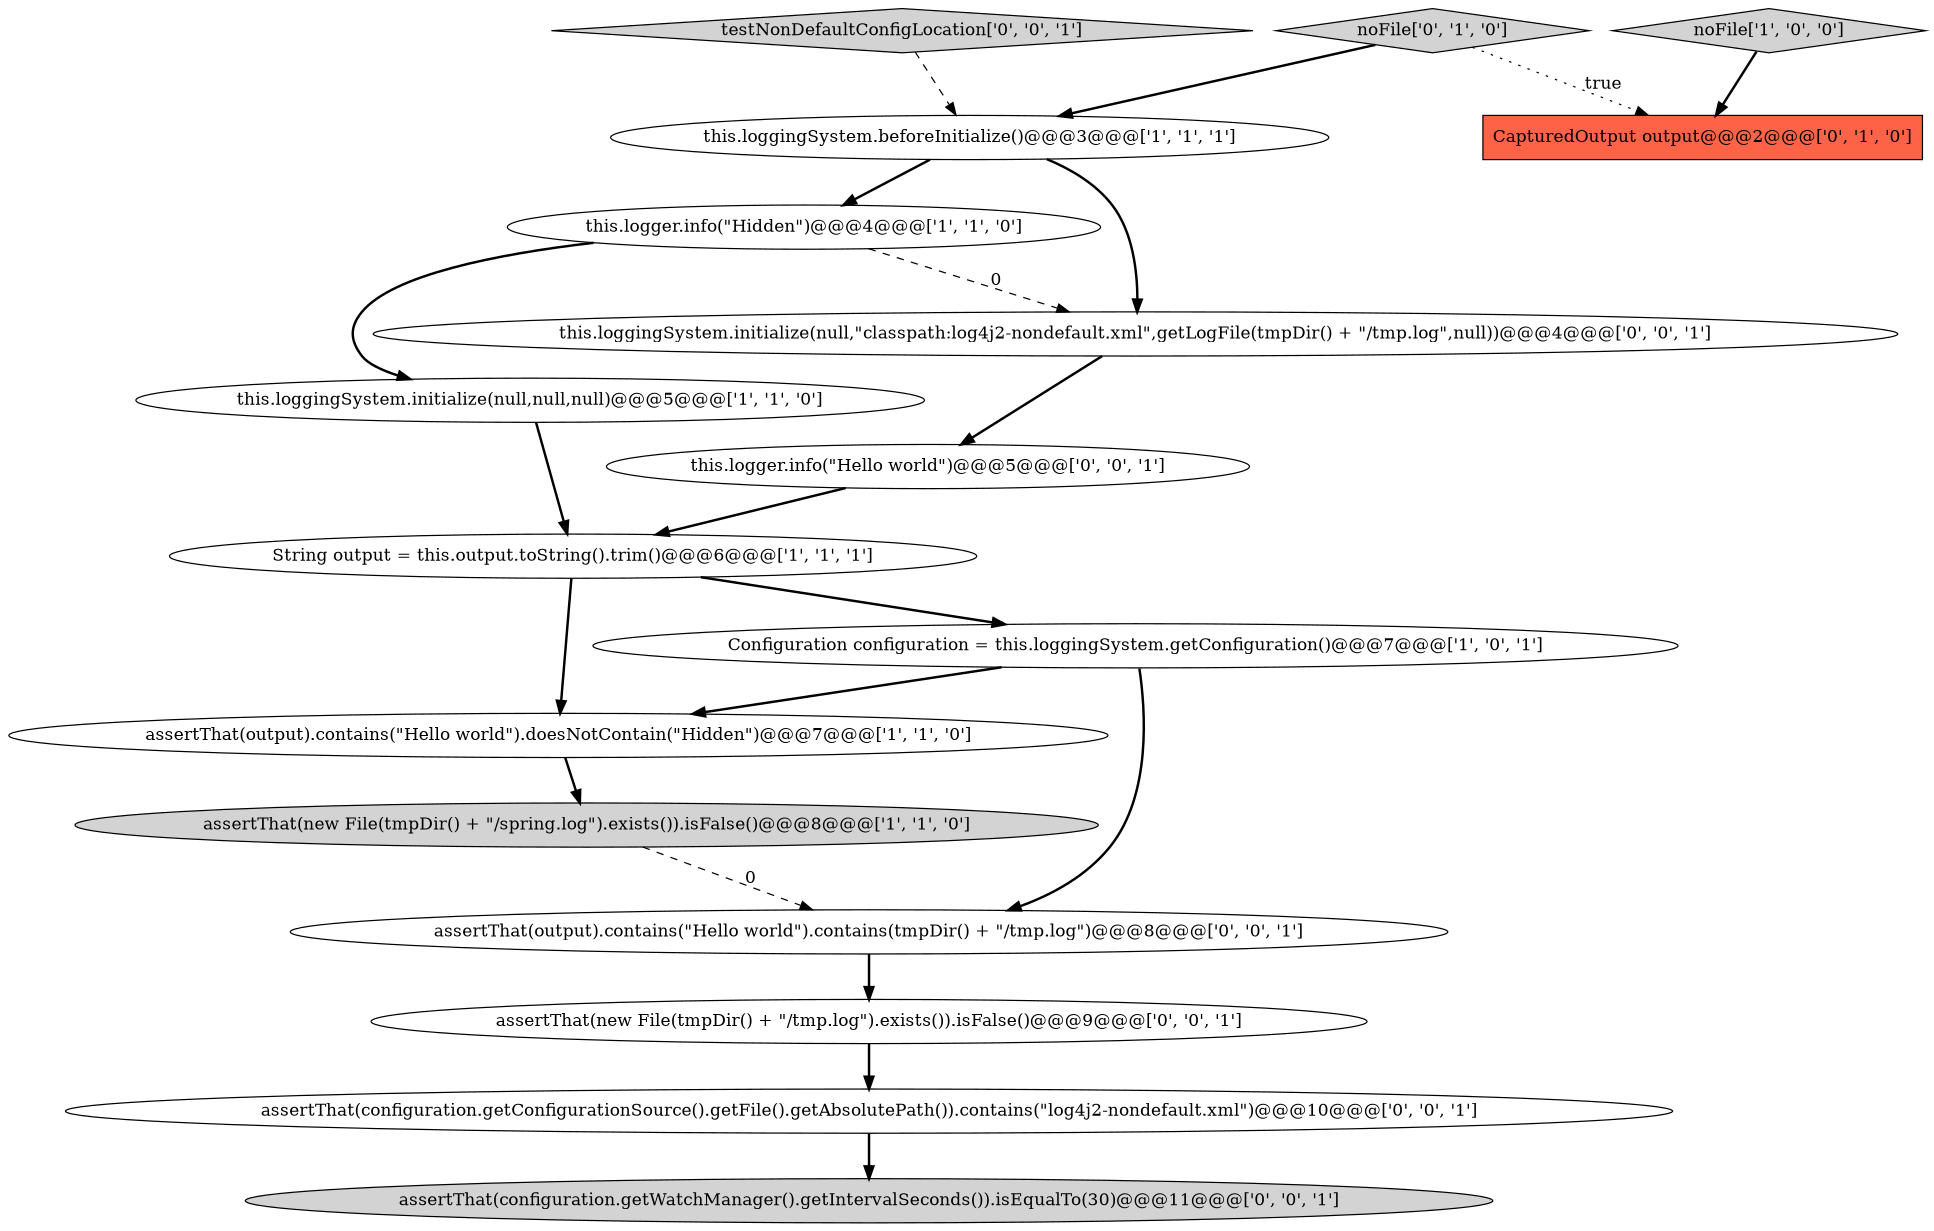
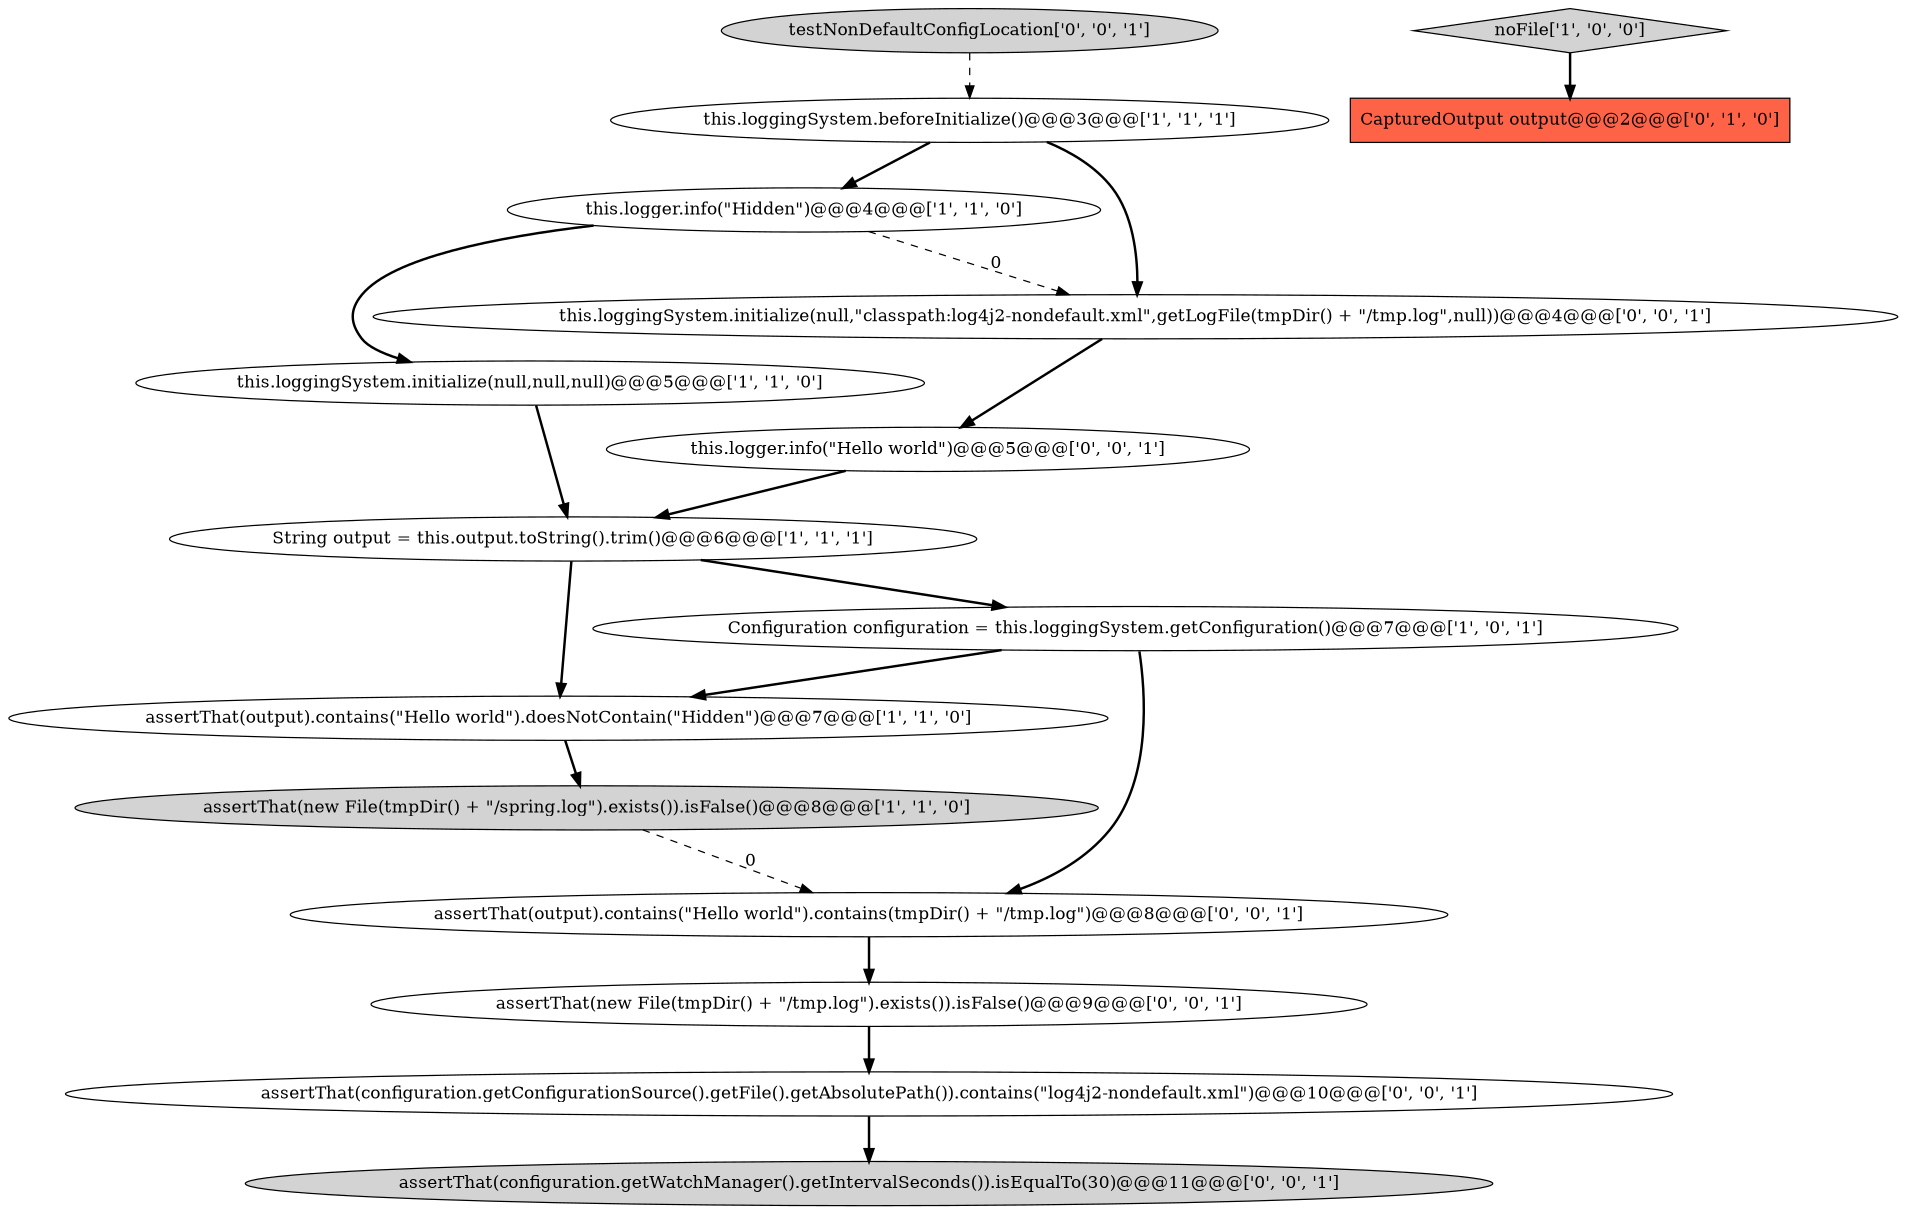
(902, 31) -> (970, 31)
(1433, 31) -> none
